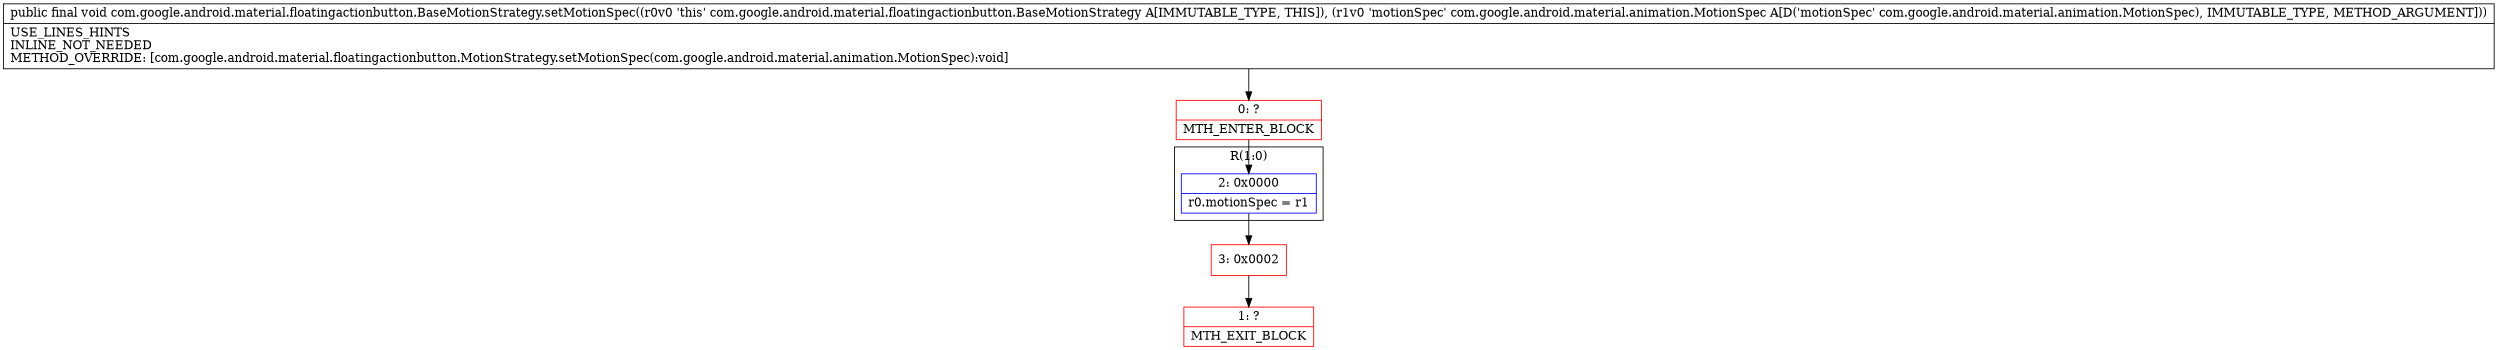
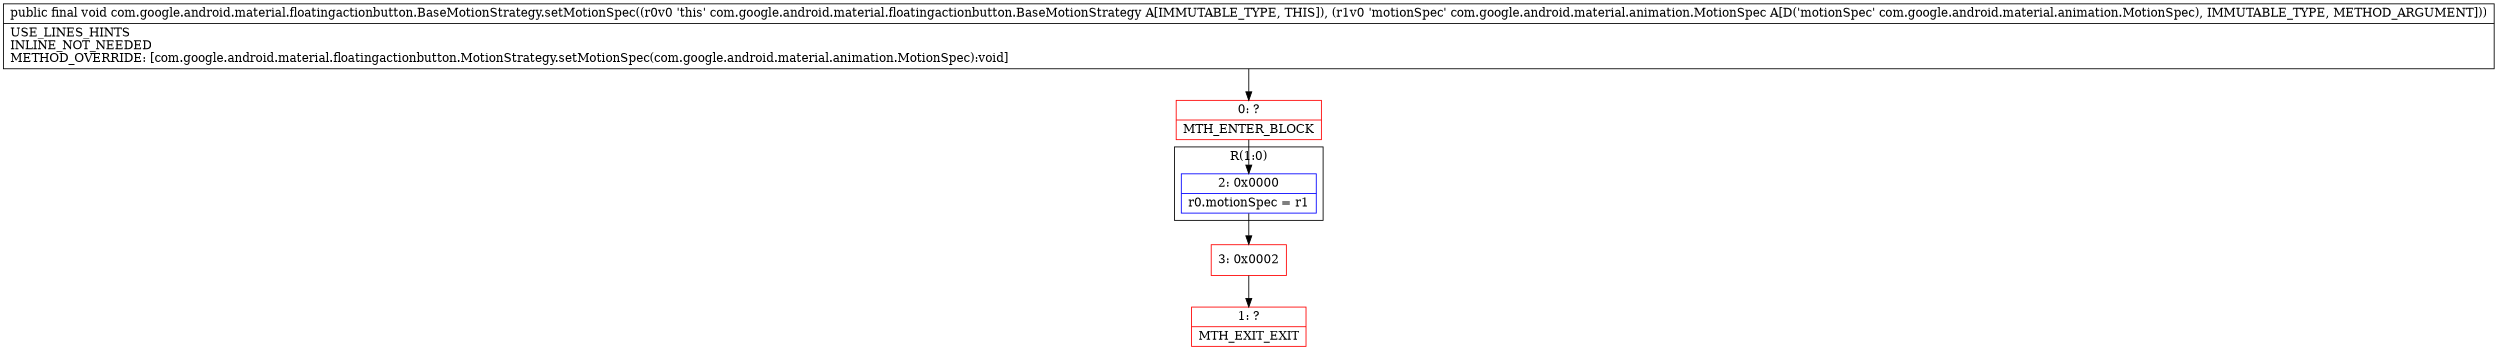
(1249, 336) -> (1249, 336)
